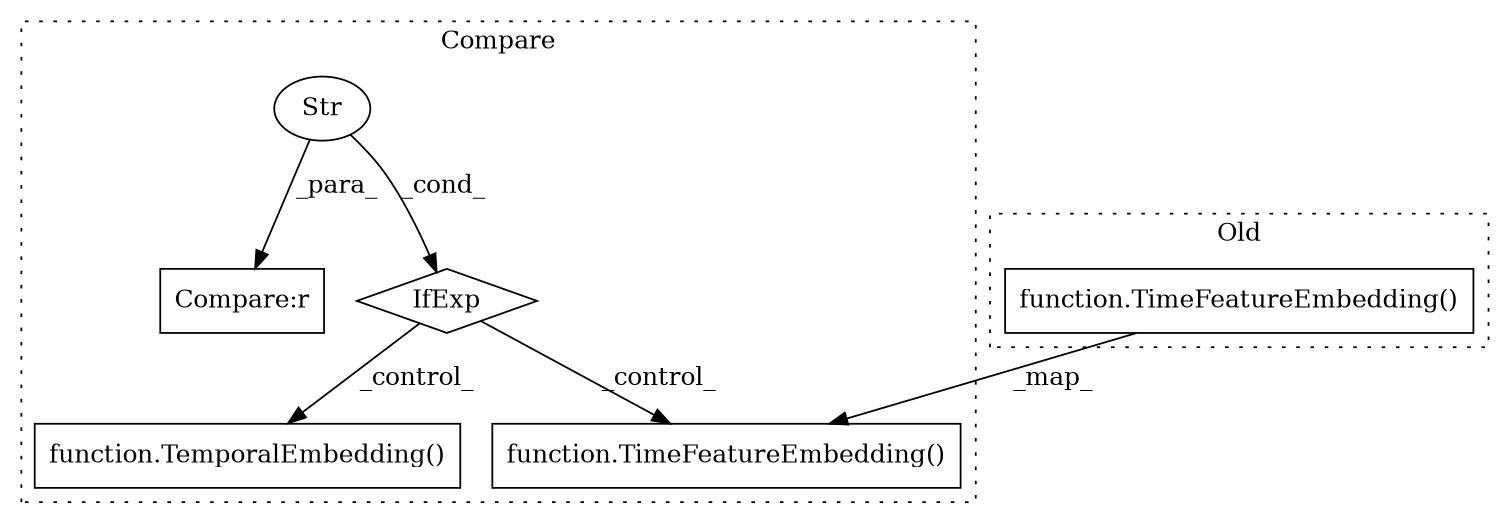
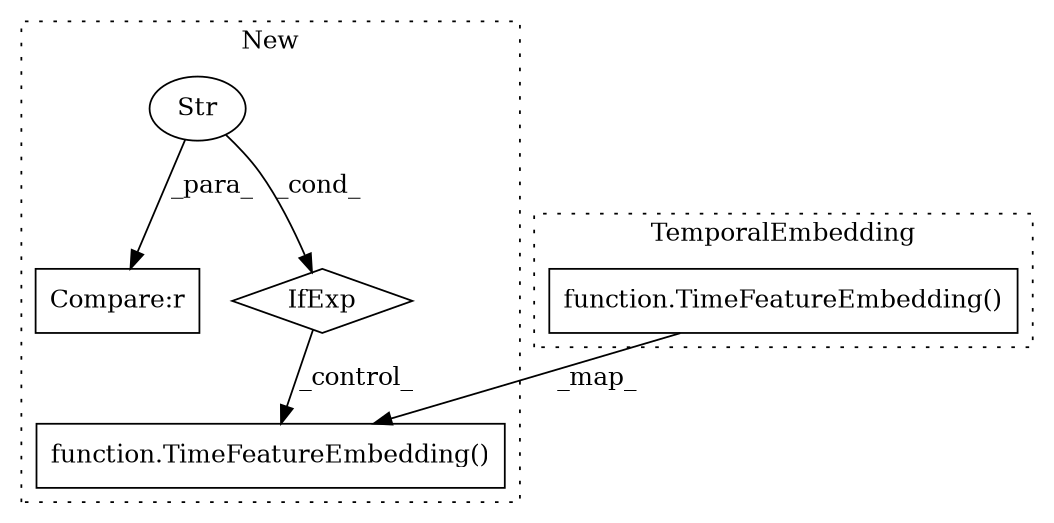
(499, 42) -> (271, 42)
(1239, 234) -> (783, 234)
(247, 456) -> none
